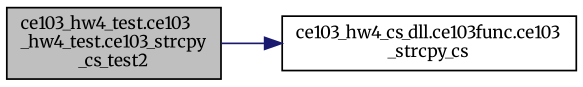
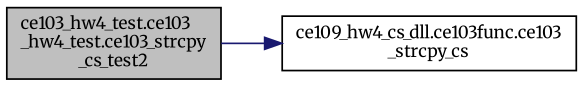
(429, 43) -> (429, 43)
